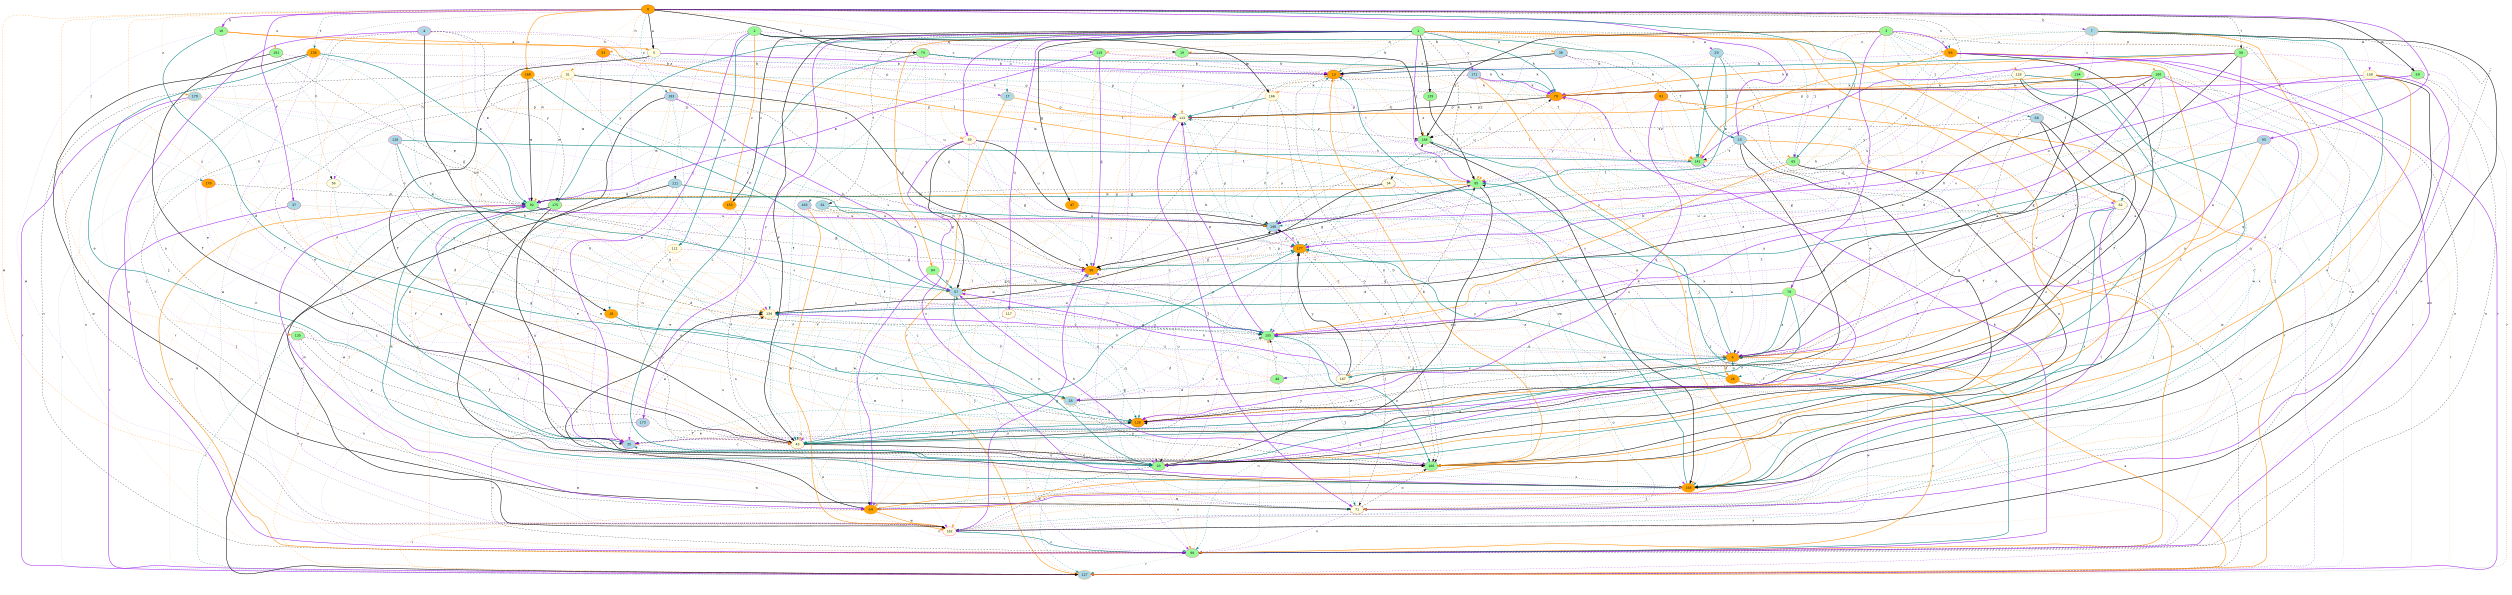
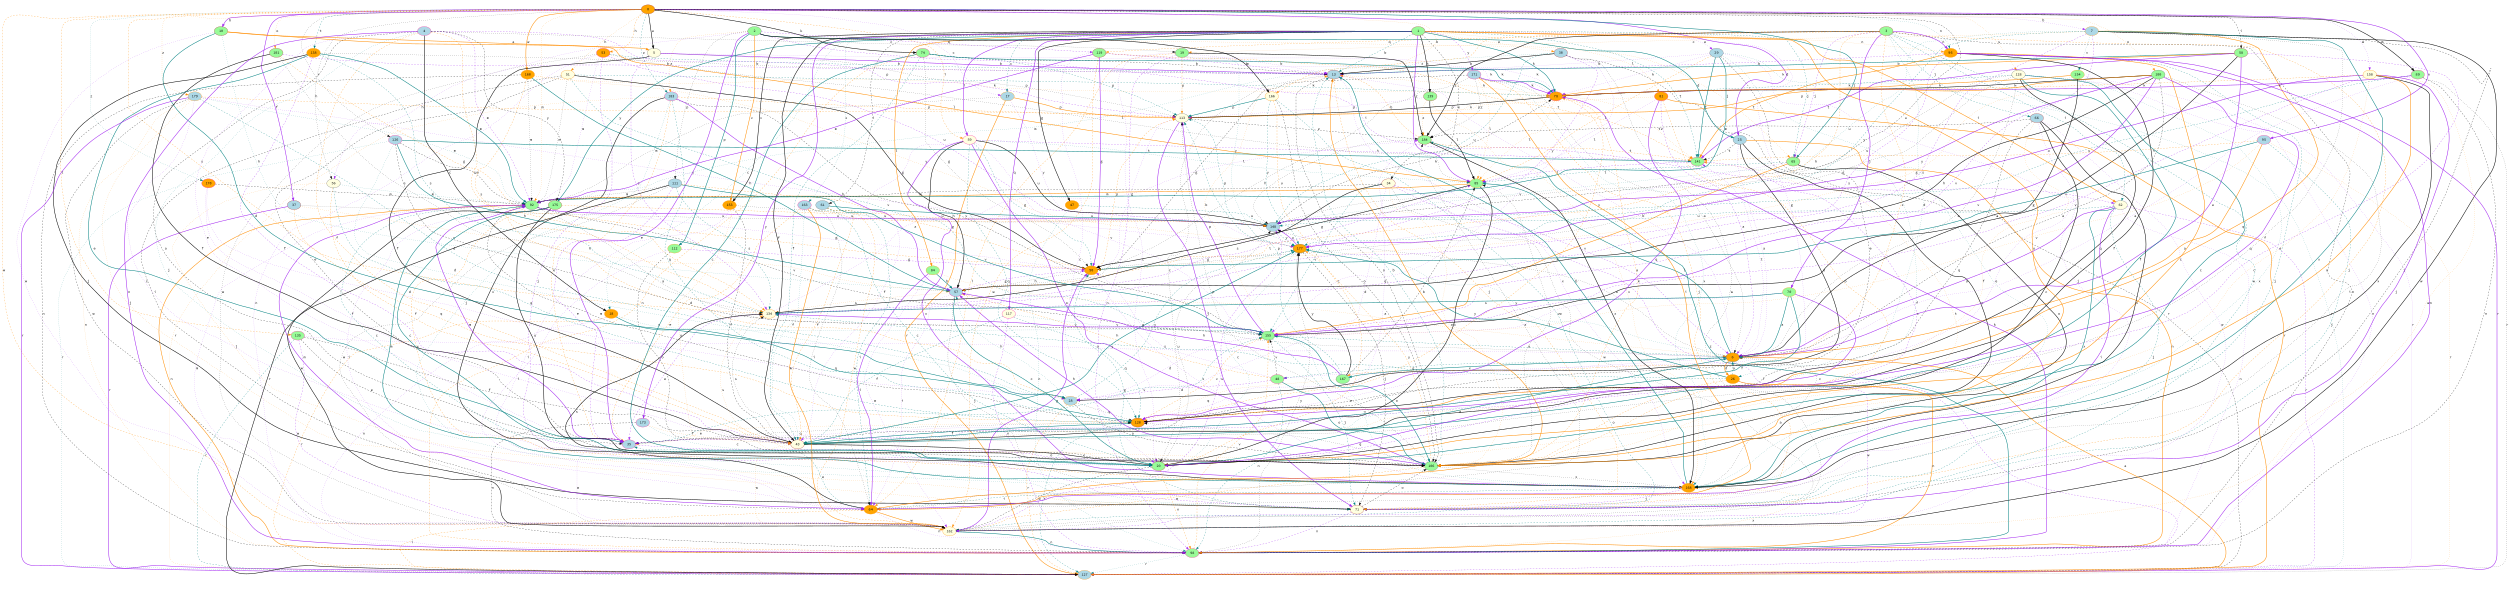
none -> (316, 22)
(1334, 75) -> (1334, 75)
(530, 139) -> (530, 139)
(658, 228) -> (658, 228)
(674, 249) -> (674, 249)
(956, 292) -> (956, 292)
(608, 339) -> (608, 339)
(1146, 365) -> (1146, 365)
(1343, 379) -> (1343, 379)
none -> (1825, 394)
none -> (1337, 426)
(950, 531) -> (950, 531)
(2227, 535) -> none
